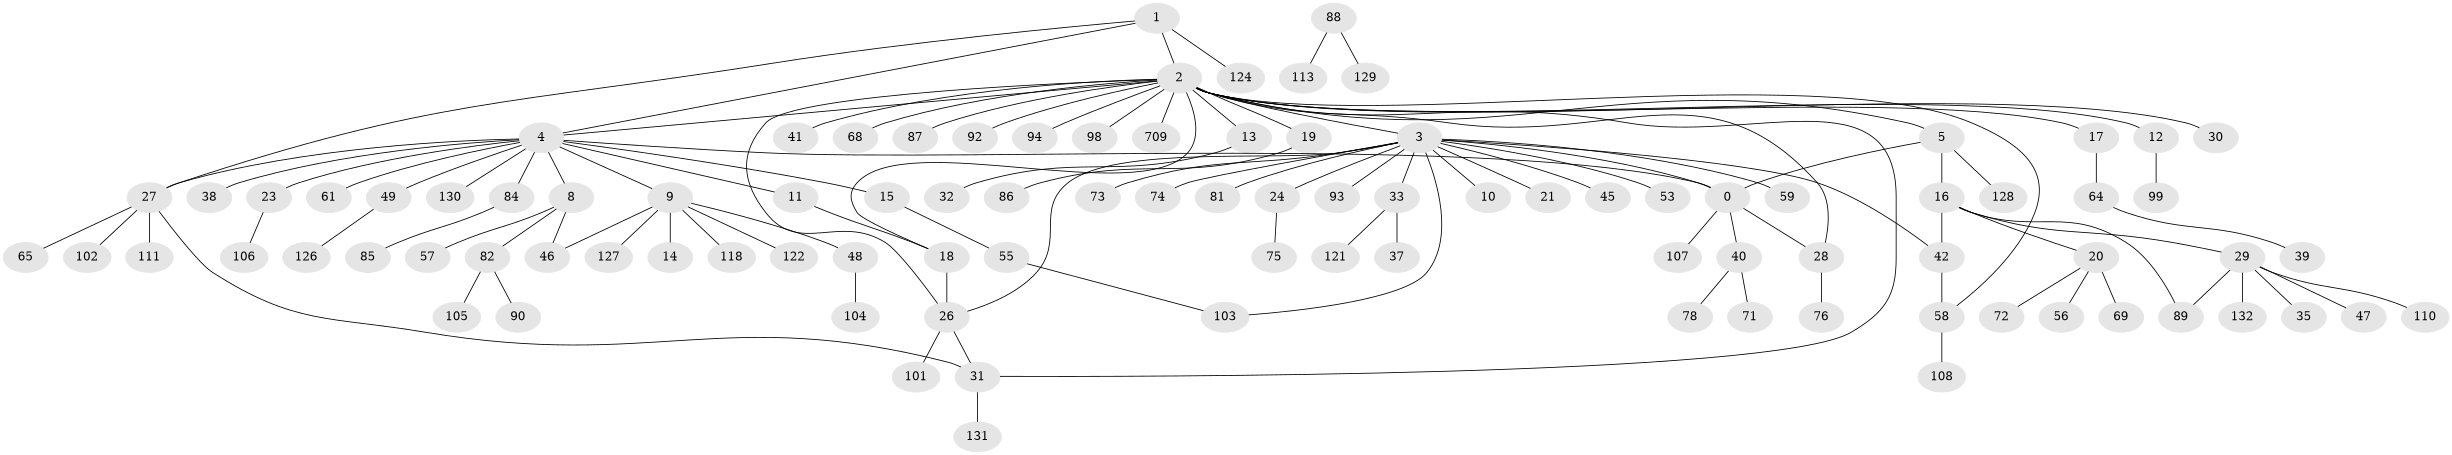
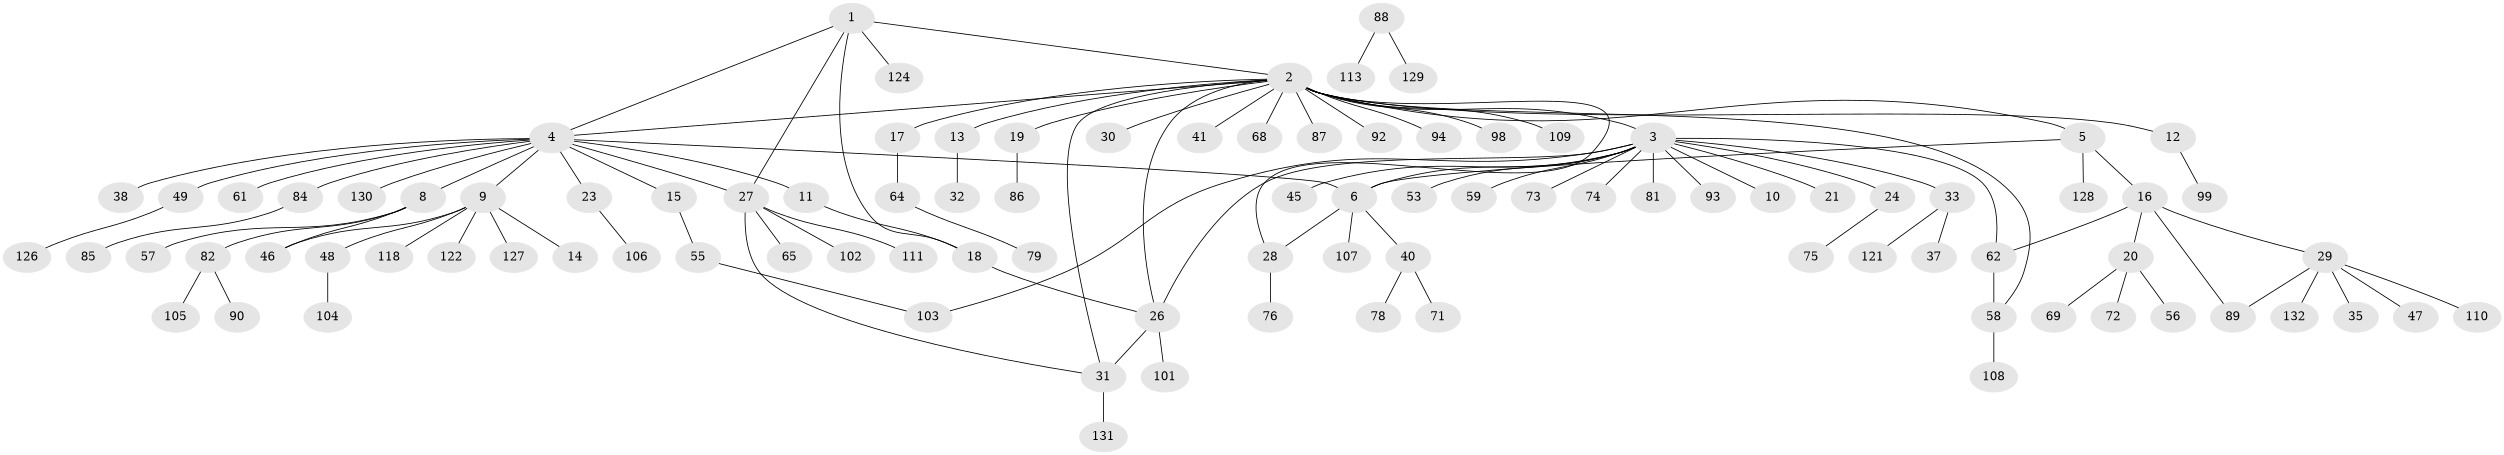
(1156, 138) -> (1560, 138)
(998, 166) -> (849, 174)
(1728, 198) -> (1354, 198)
(1942, 257) -> (1994, 257)
(2302, 257) -> (1035, 257)
